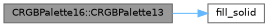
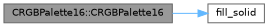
(88, 13) -> (88, 13)
